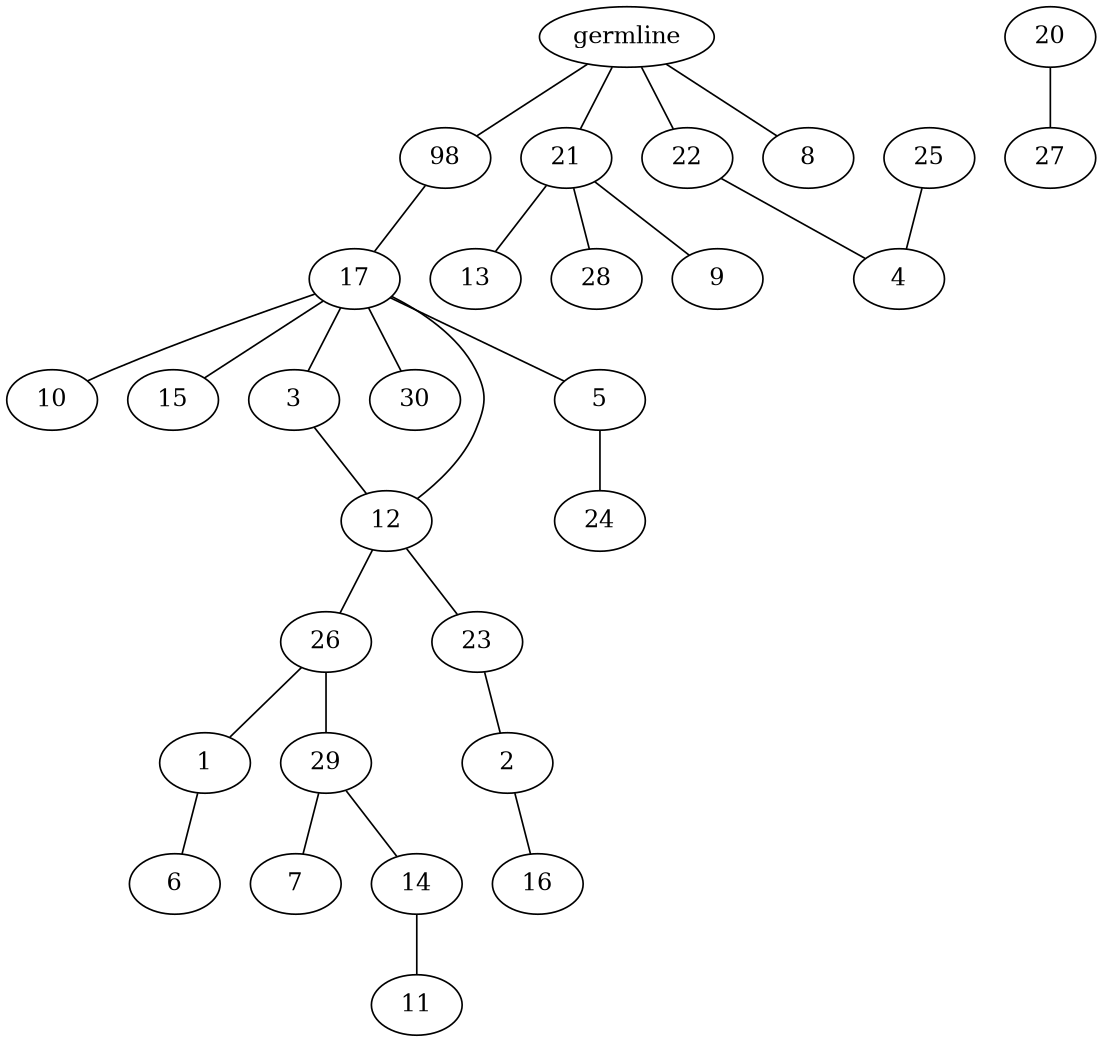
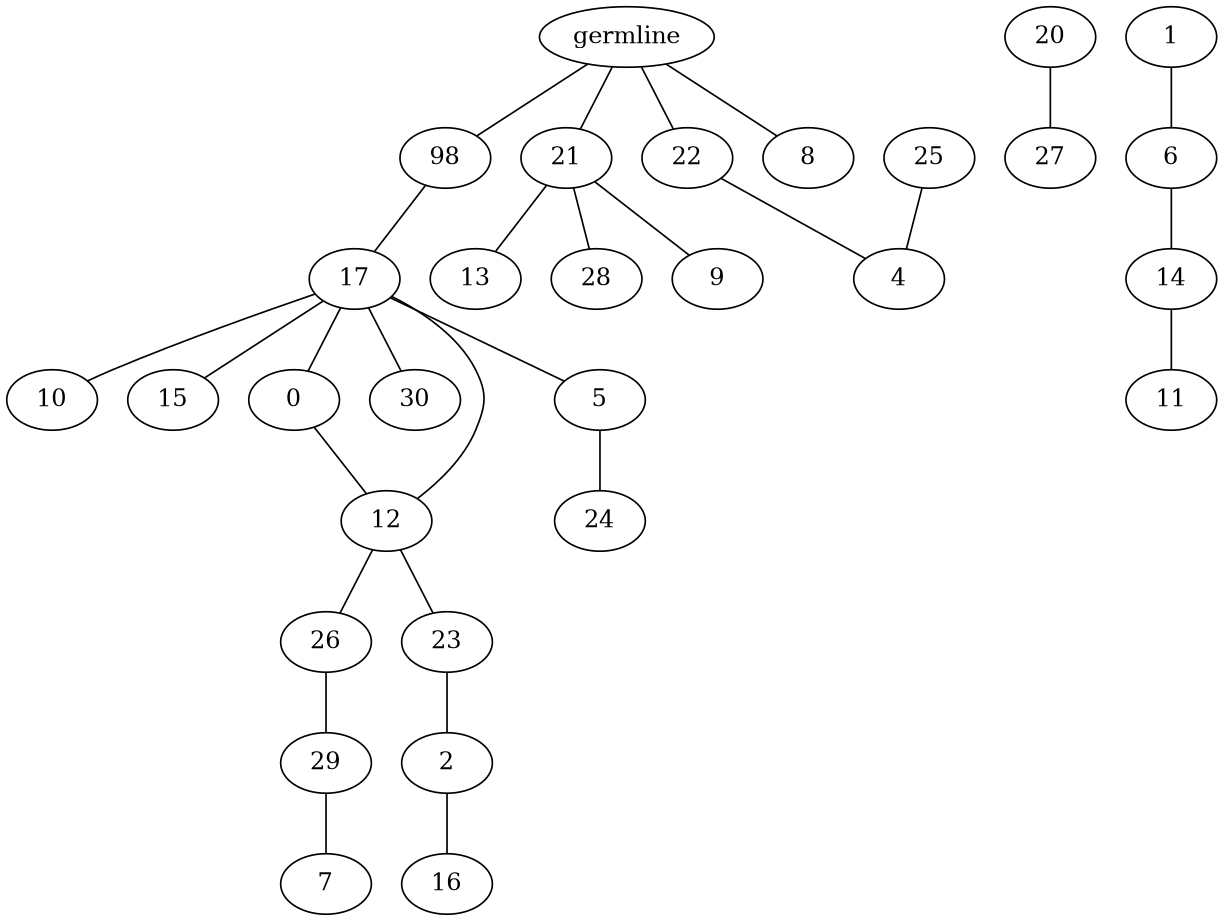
(294, 400) -> (294, 400)
(266, 702) -> none
(371, 824) -> (1171, 219)
